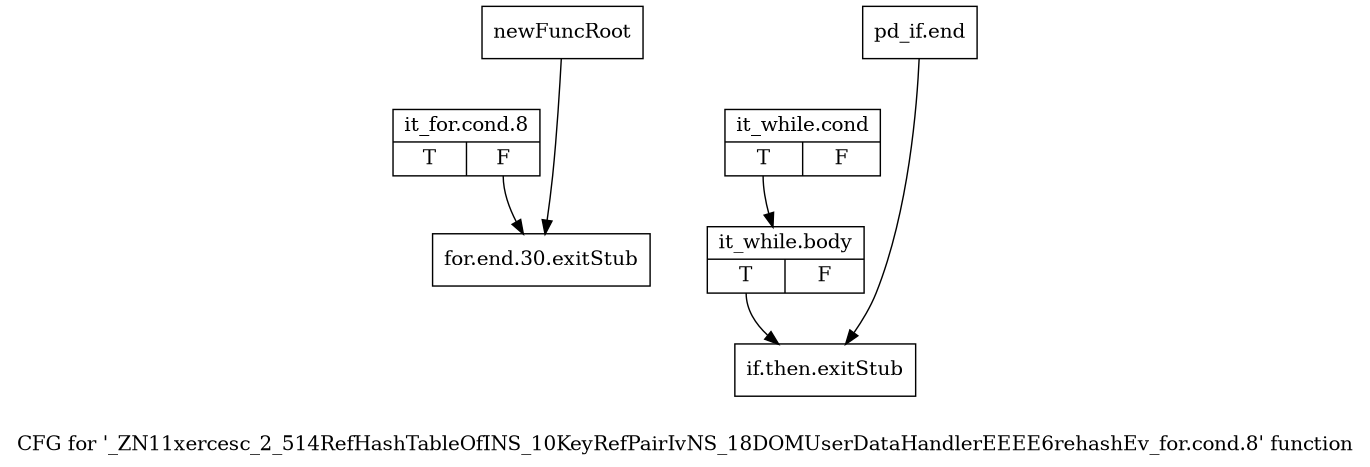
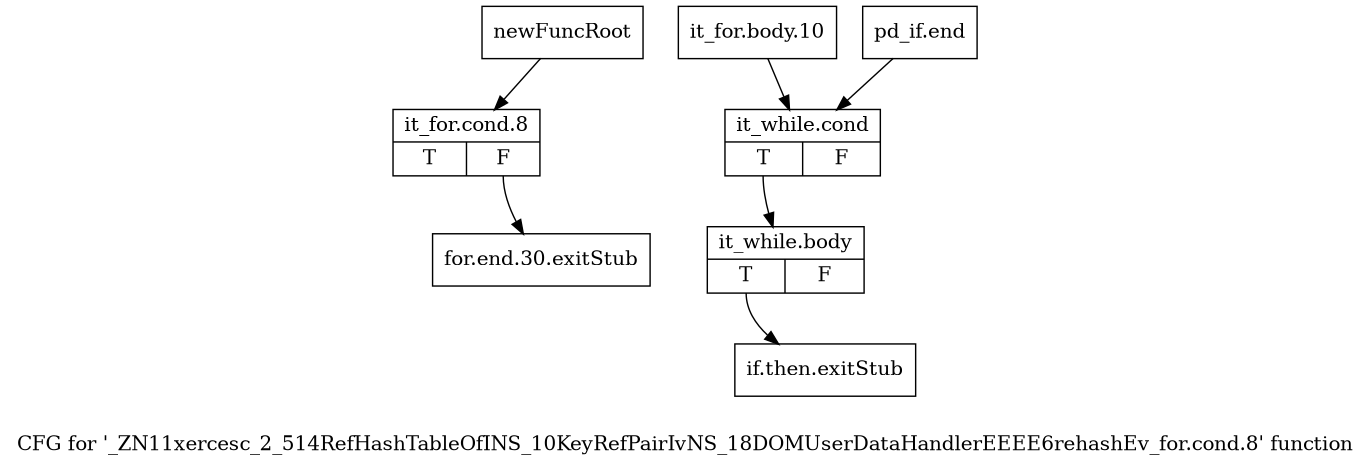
none -> (757, 32)
(556, 139) -> (522, 79)
(903, 200) -> (870, 79)
